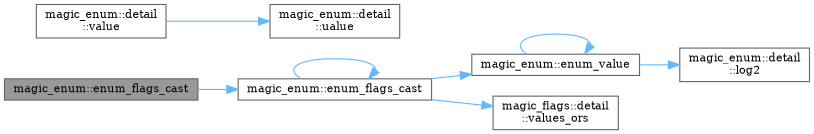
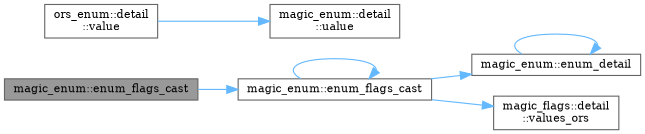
(101, 21) -> (101, 21)
(556, 65) -> (556, 65)
(745, 65) -> none
